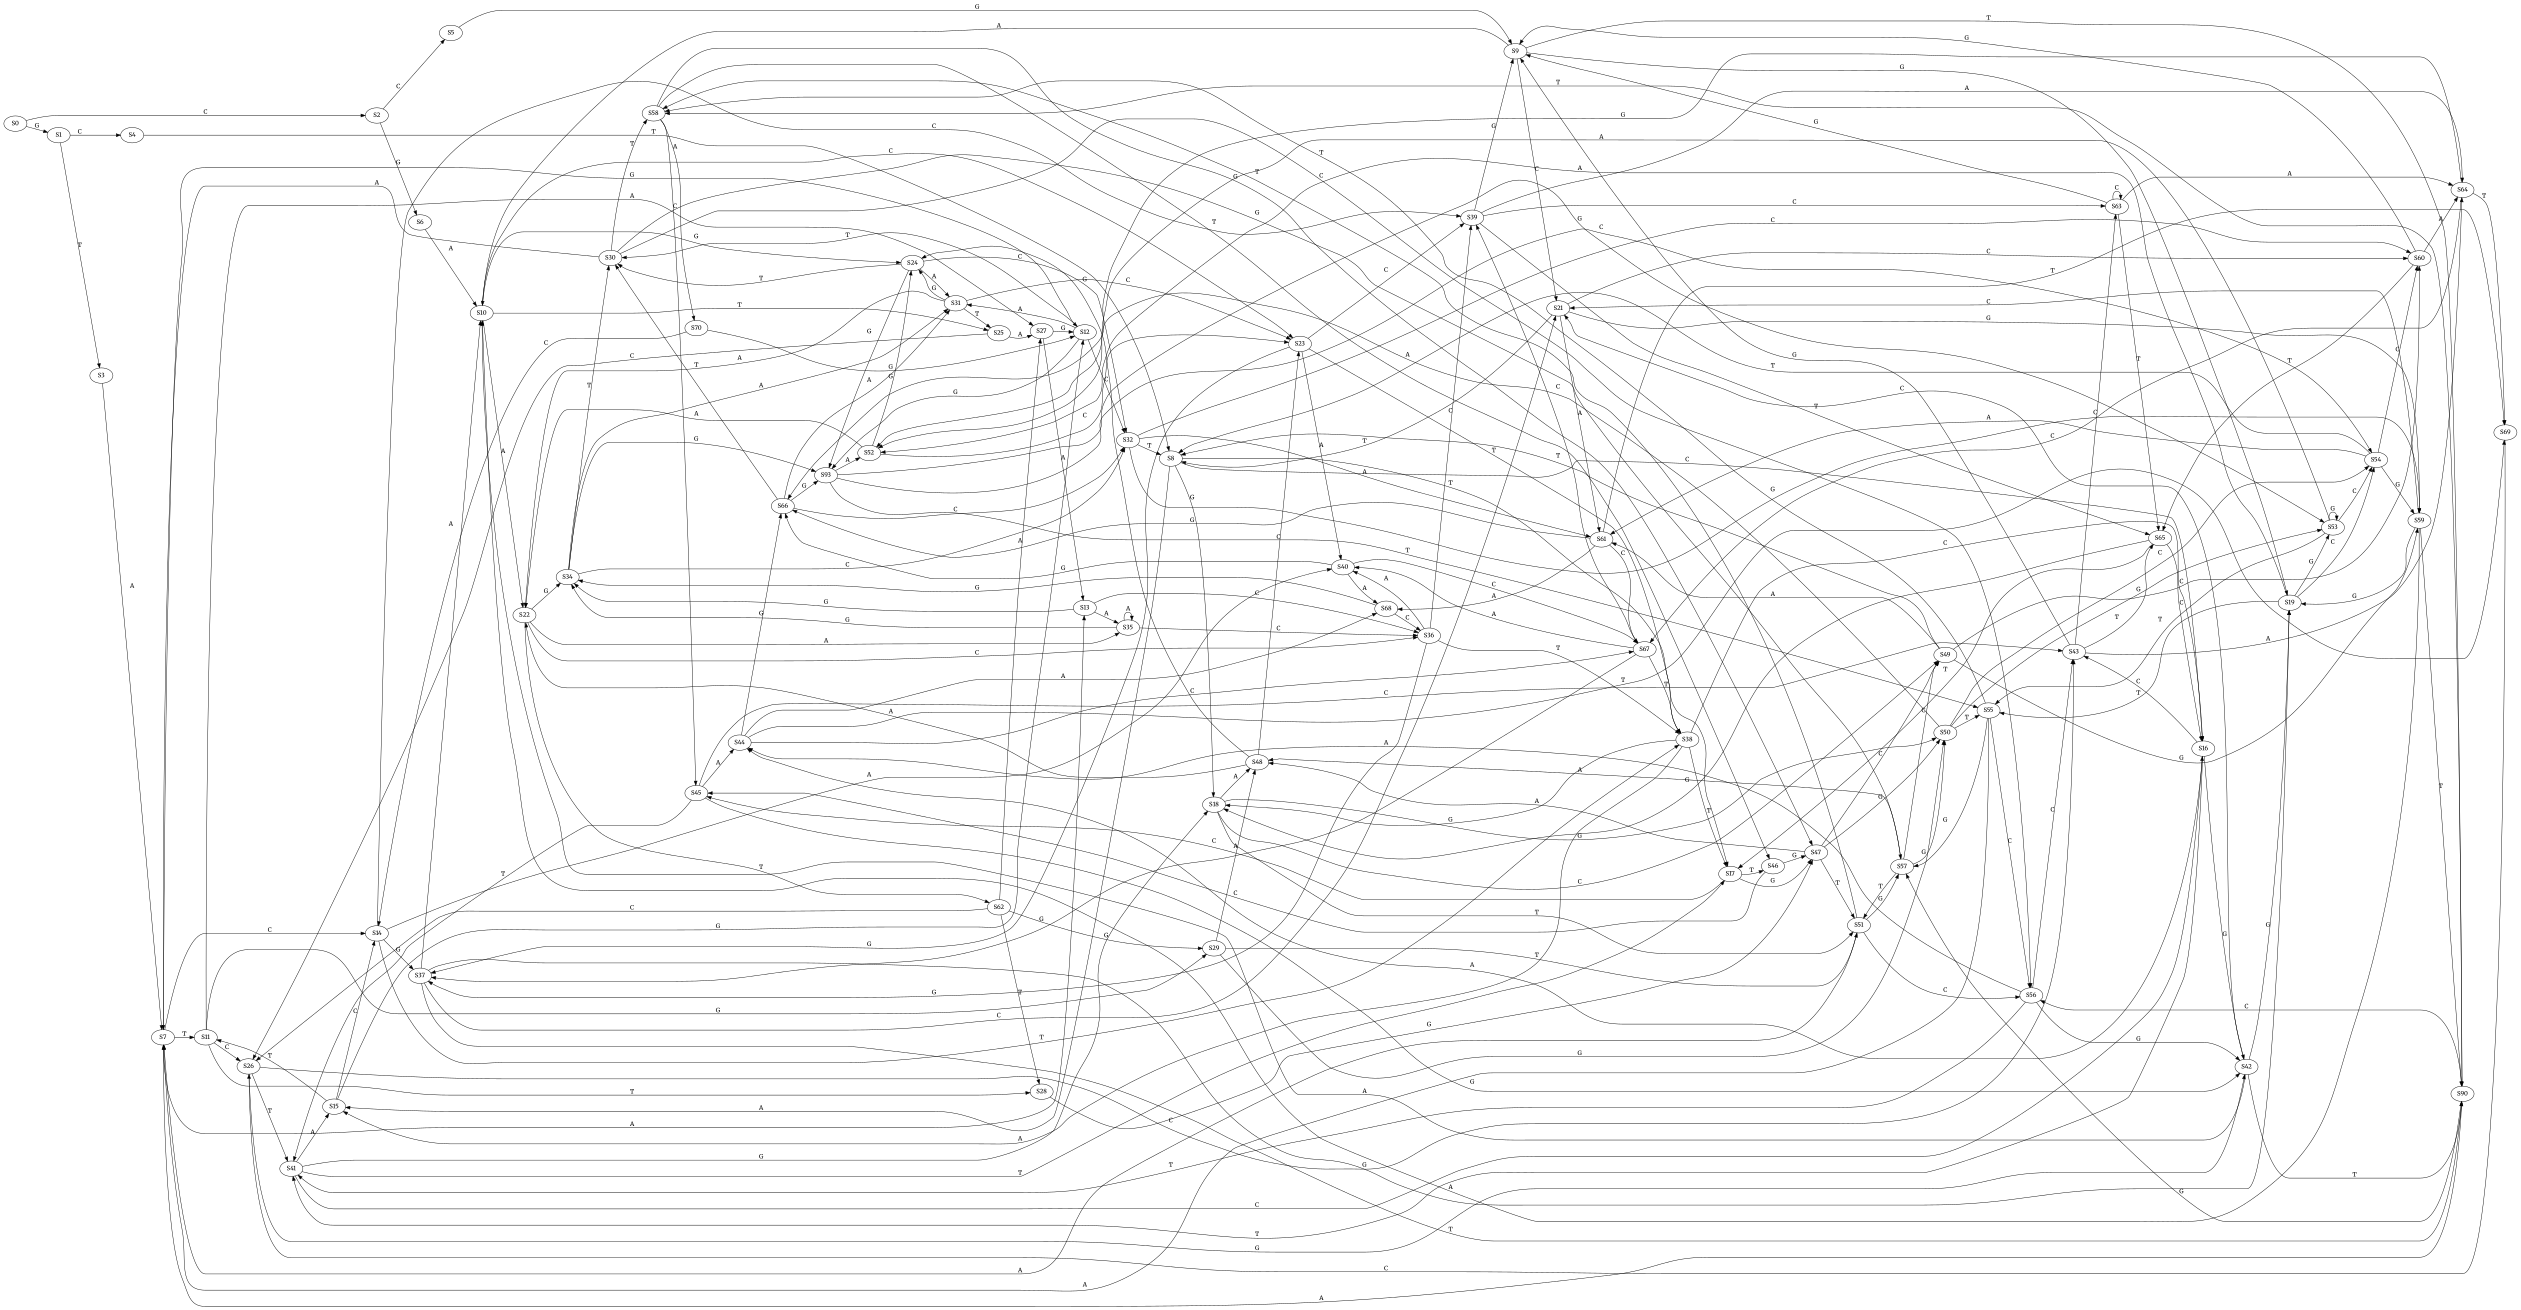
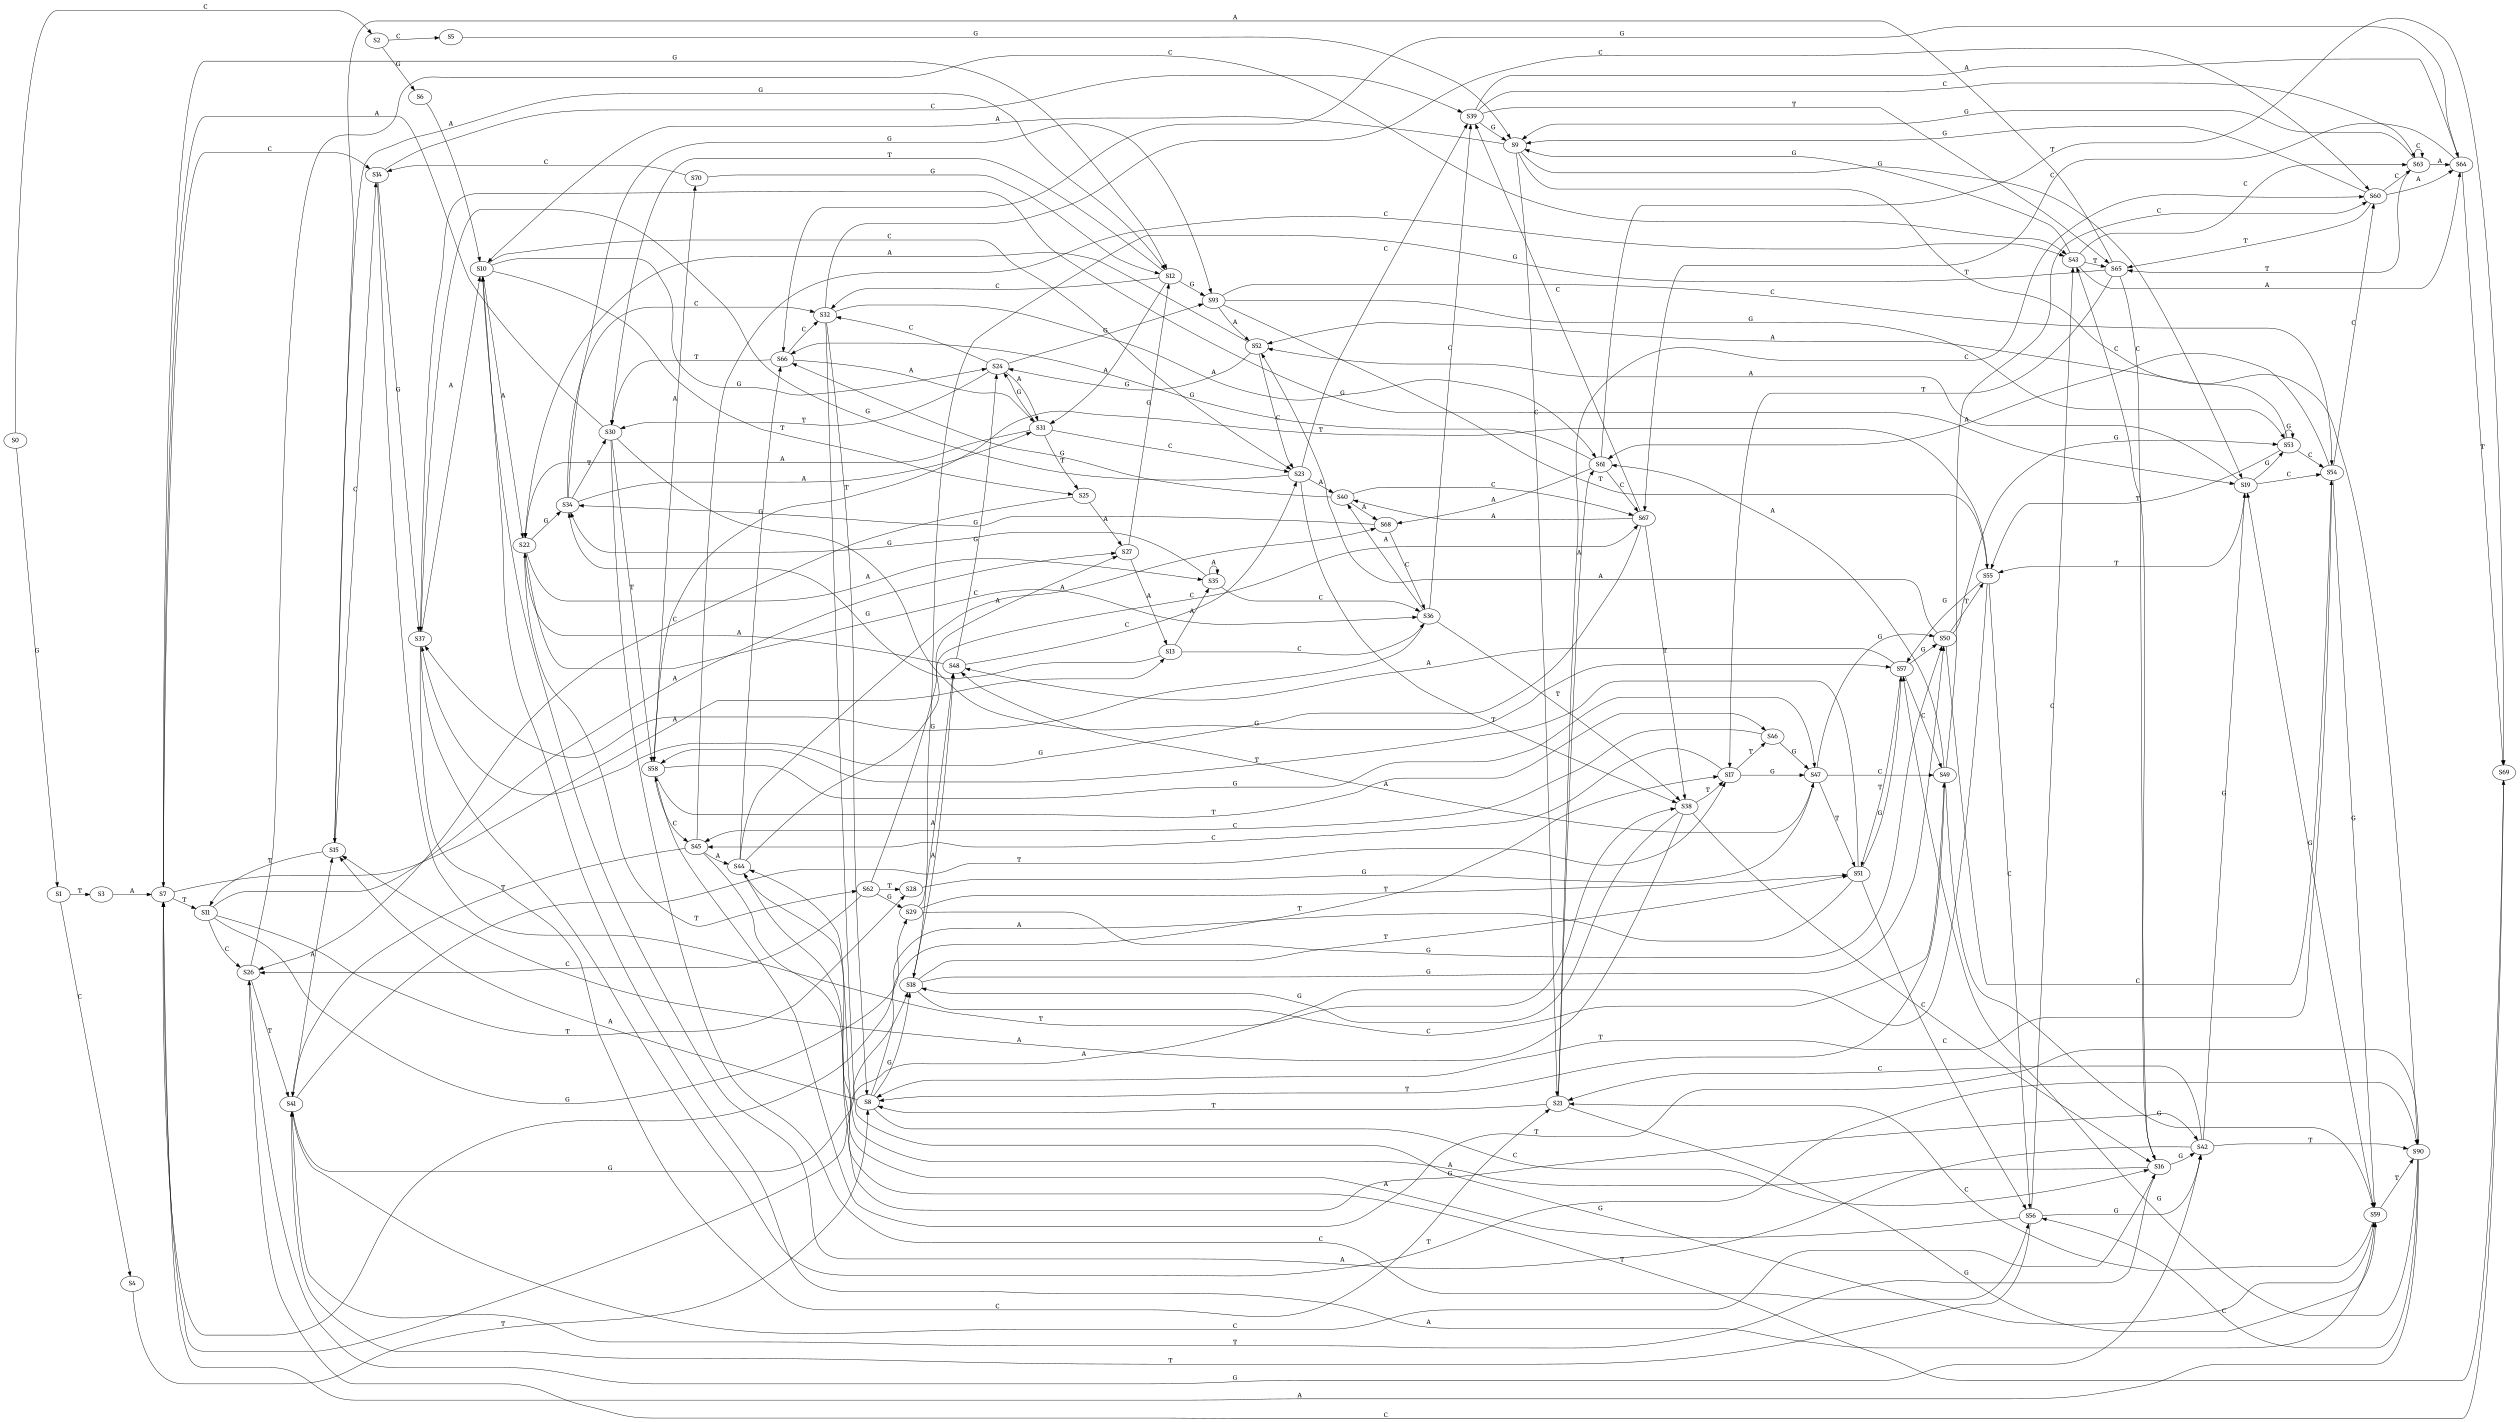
none -> (883, 21)
none -> (2395, 182)
(803, 492) -> none
(883, 778) -> none
